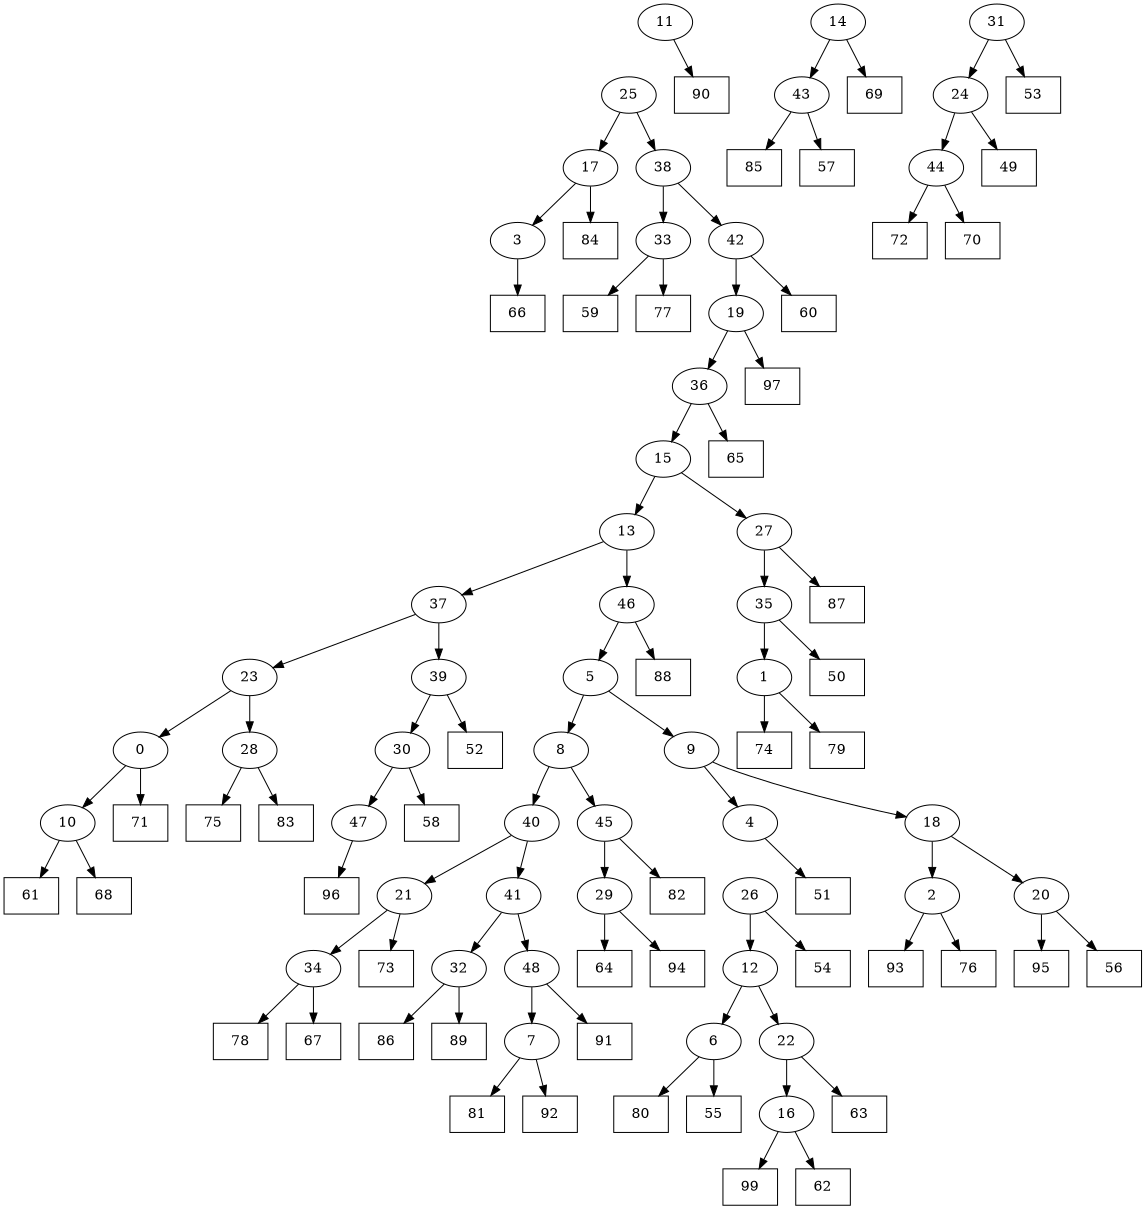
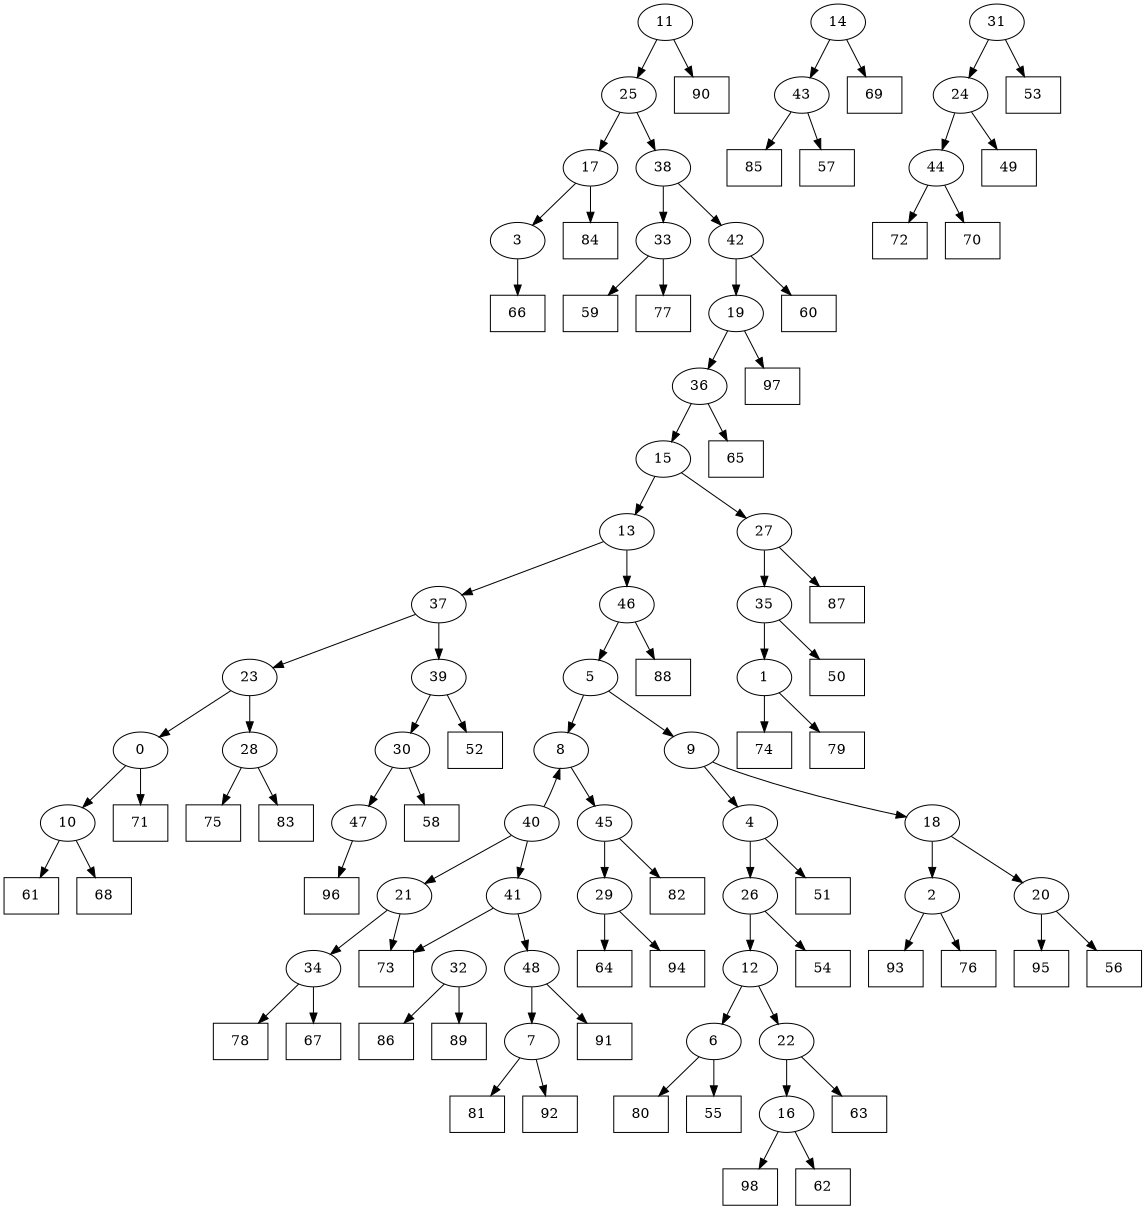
none -> (649, 54)
(542, 781) -> (551, 793)
none -> (750, 854)
(489, 928) -> (458, 928)
(750, 1187) -> (750, 1187)
